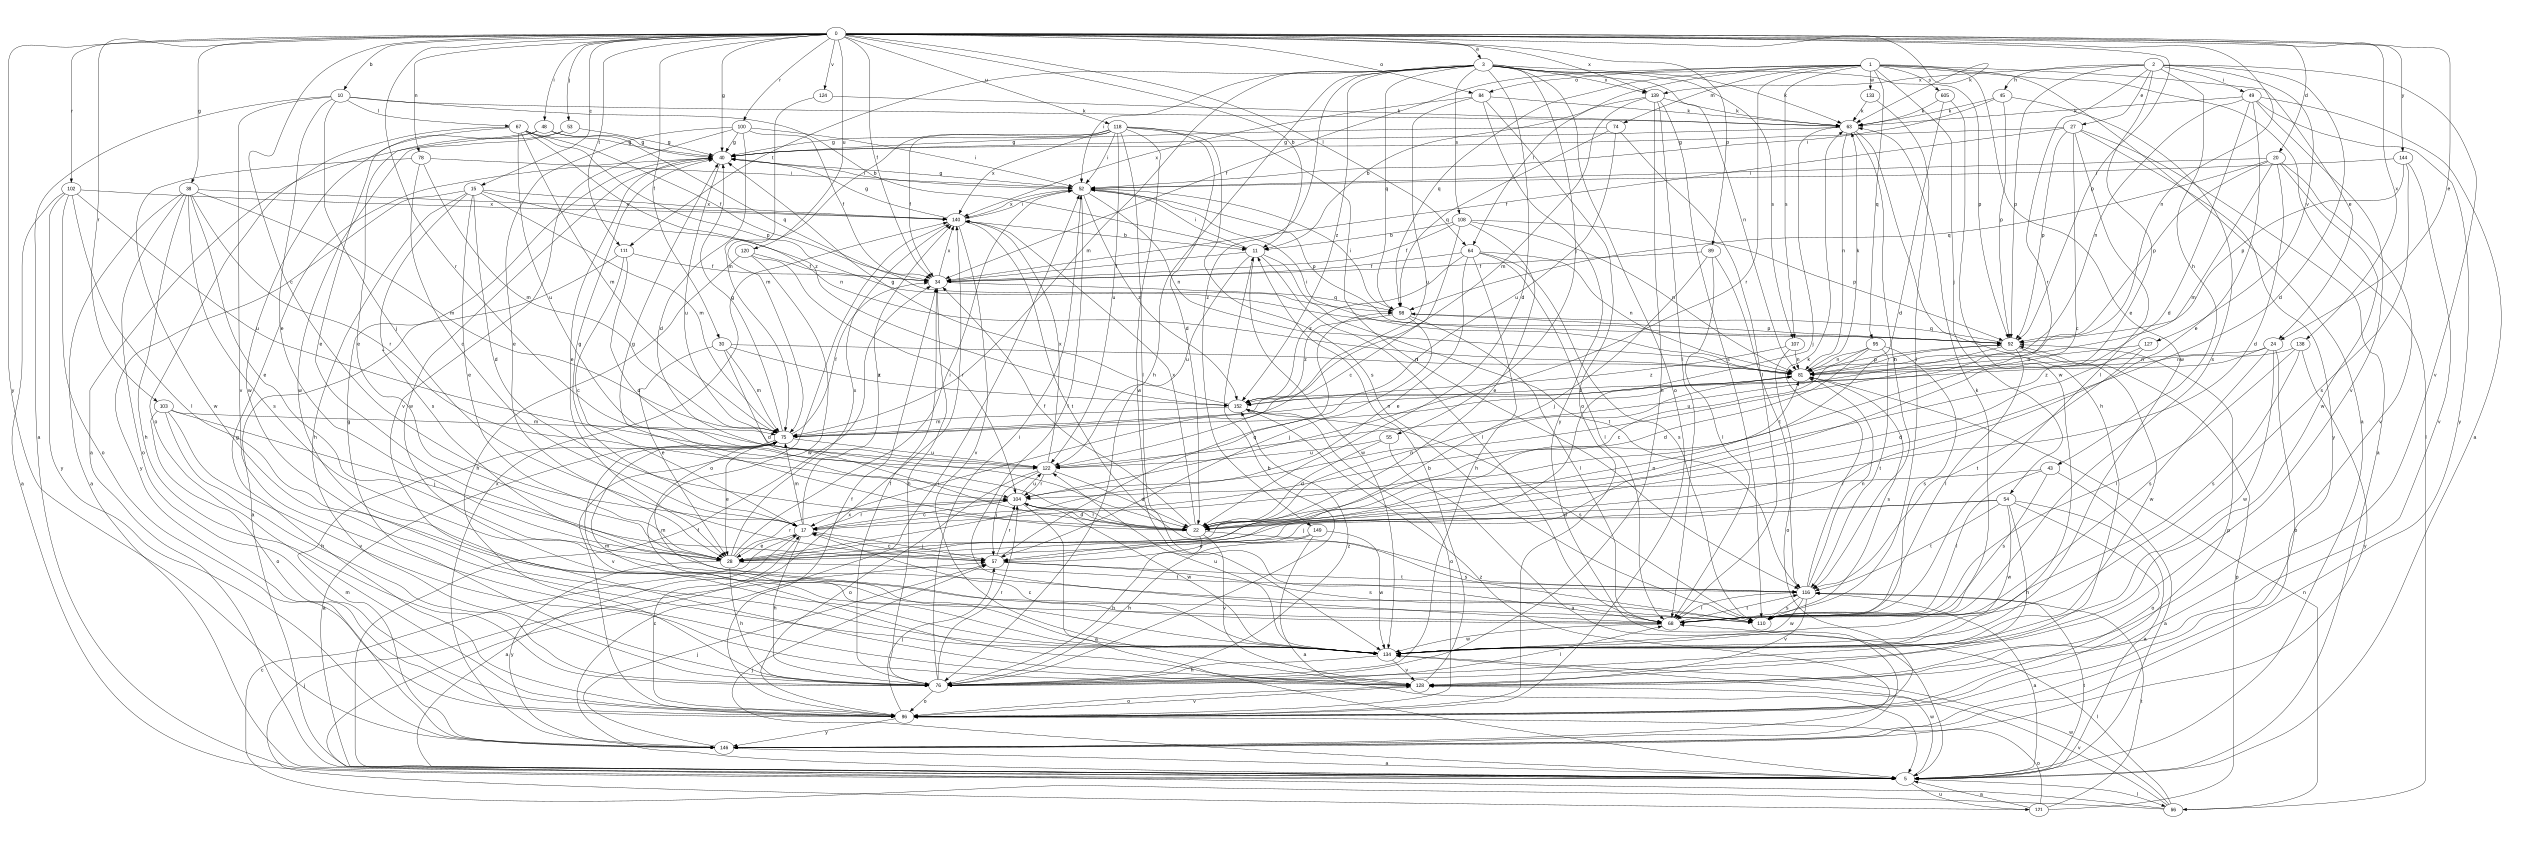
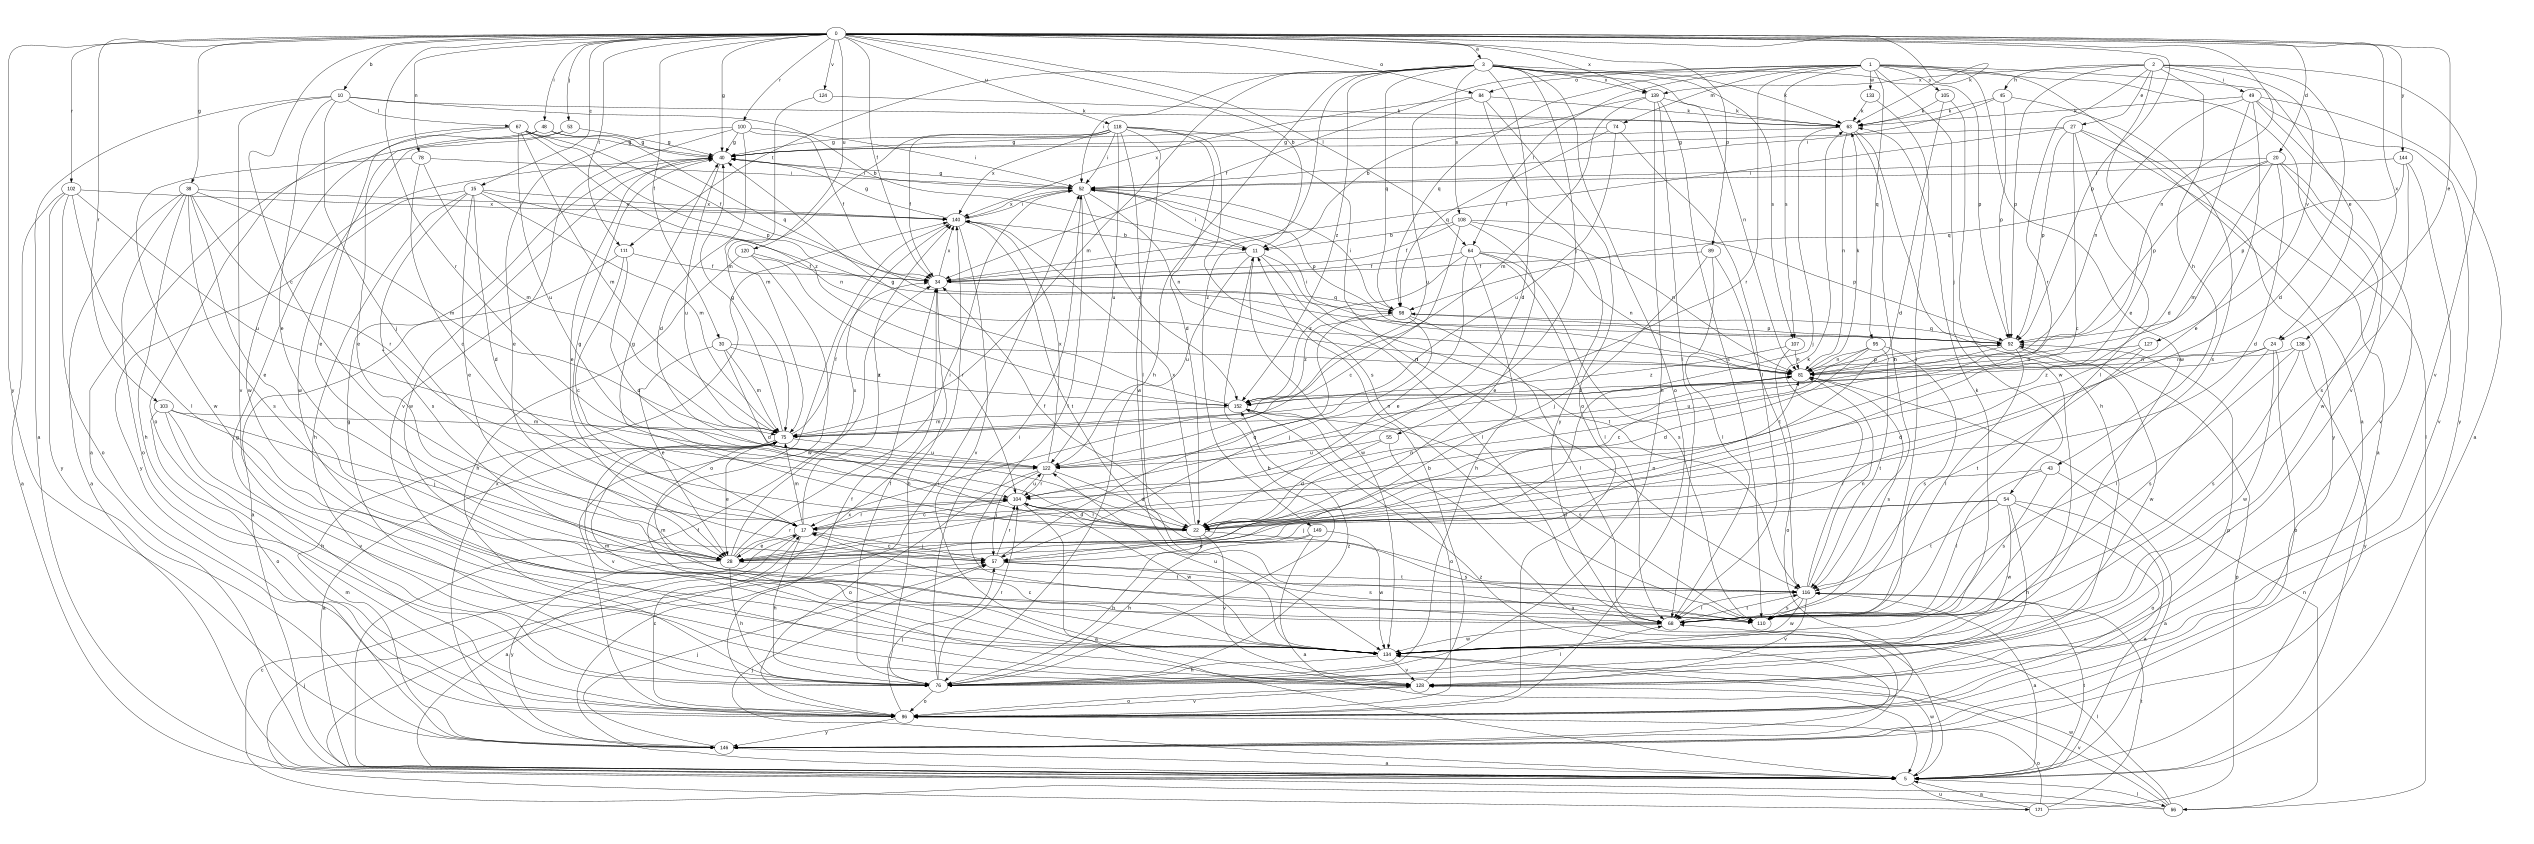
(1945, 96) -> (1945, 96)
